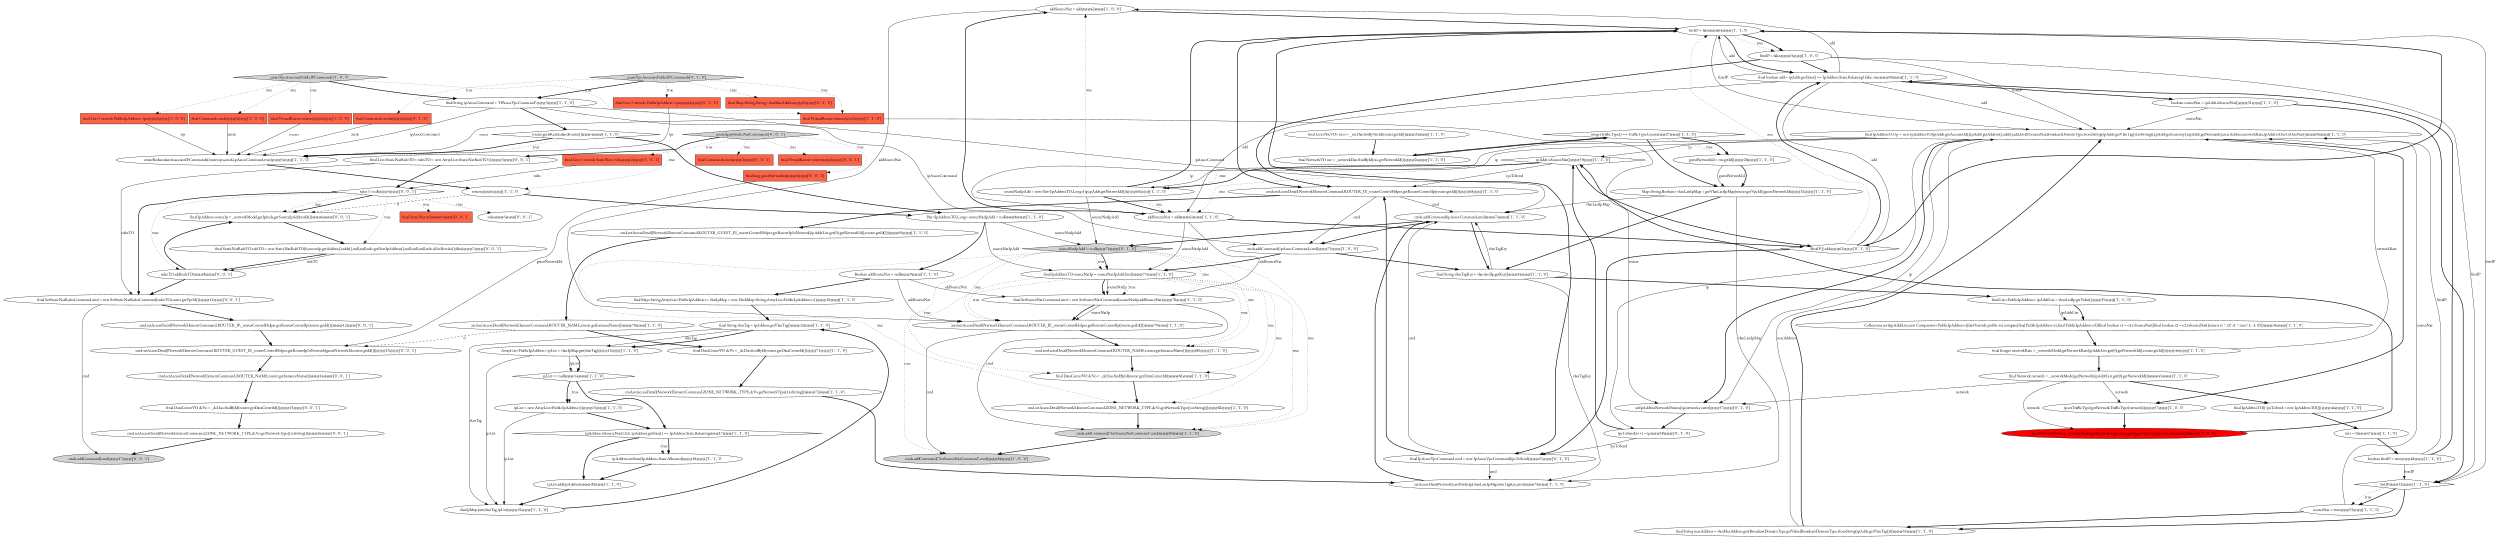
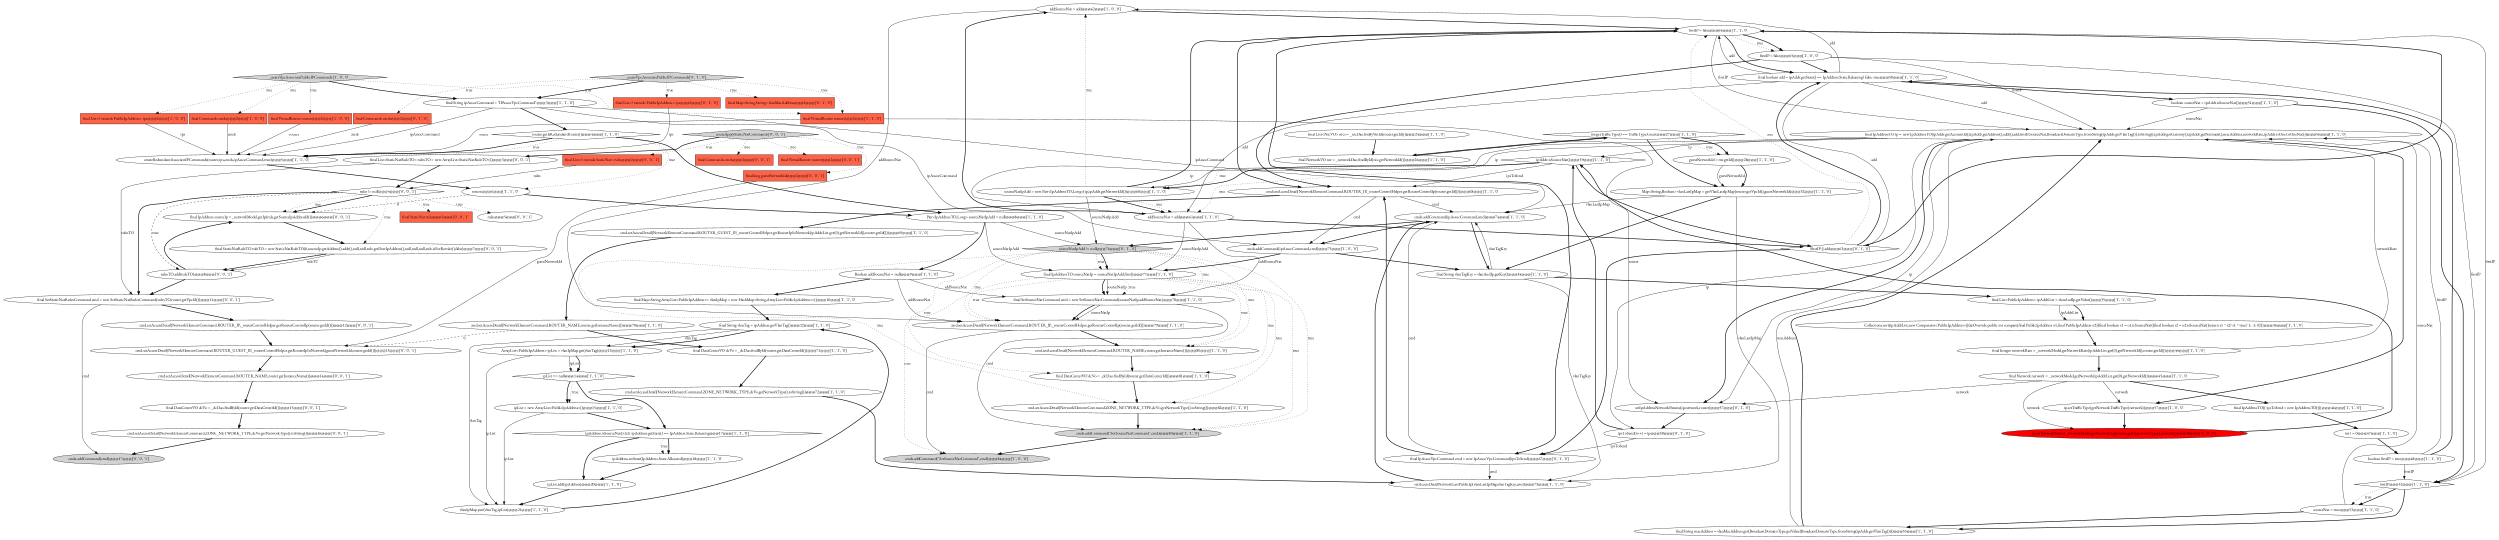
(217, 199) -> (217, 199)
